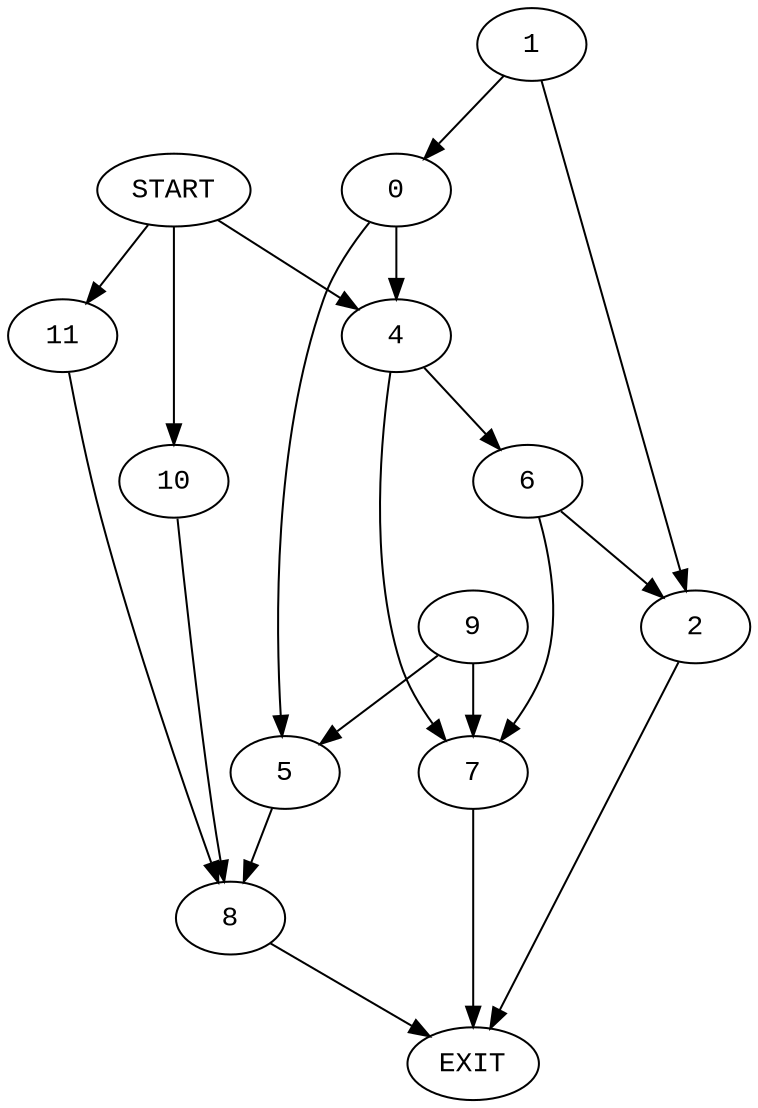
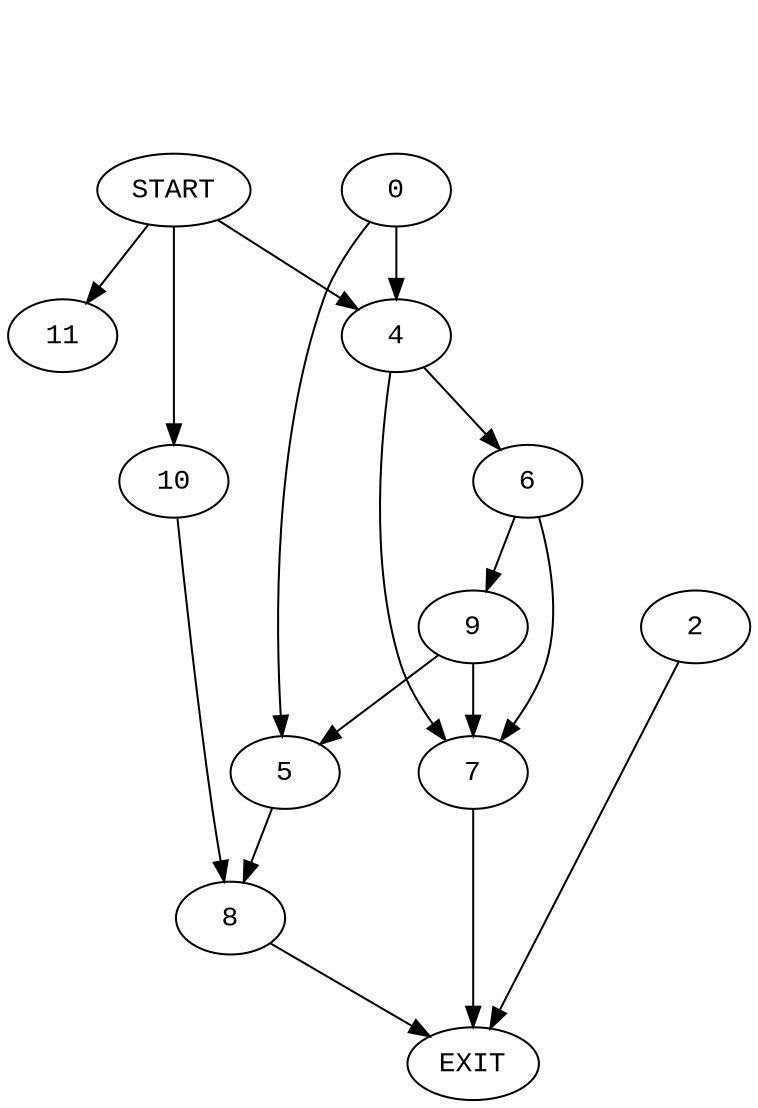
(532, 44) -> none
(604, 548) -> (504, 544)
(131, 620) -> none
